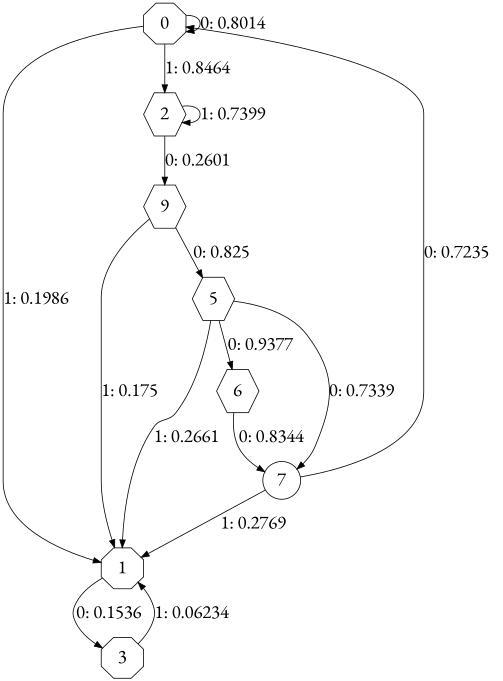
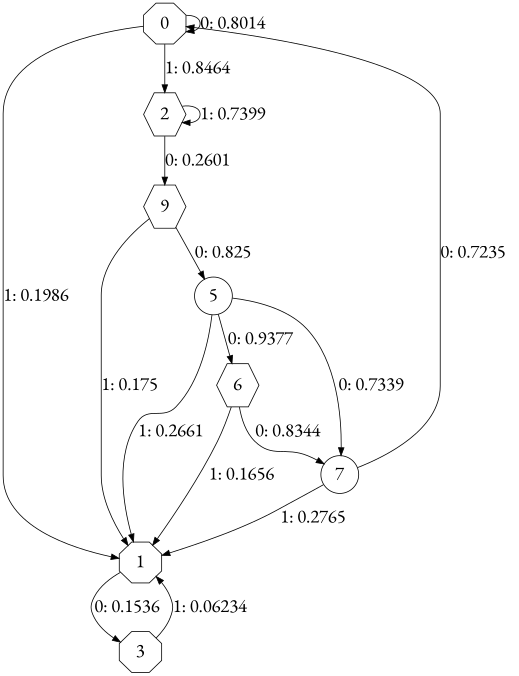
(213, 299) -> (213, 296)
none -> (199, 475)
(259, 524) -> (318, 518)
